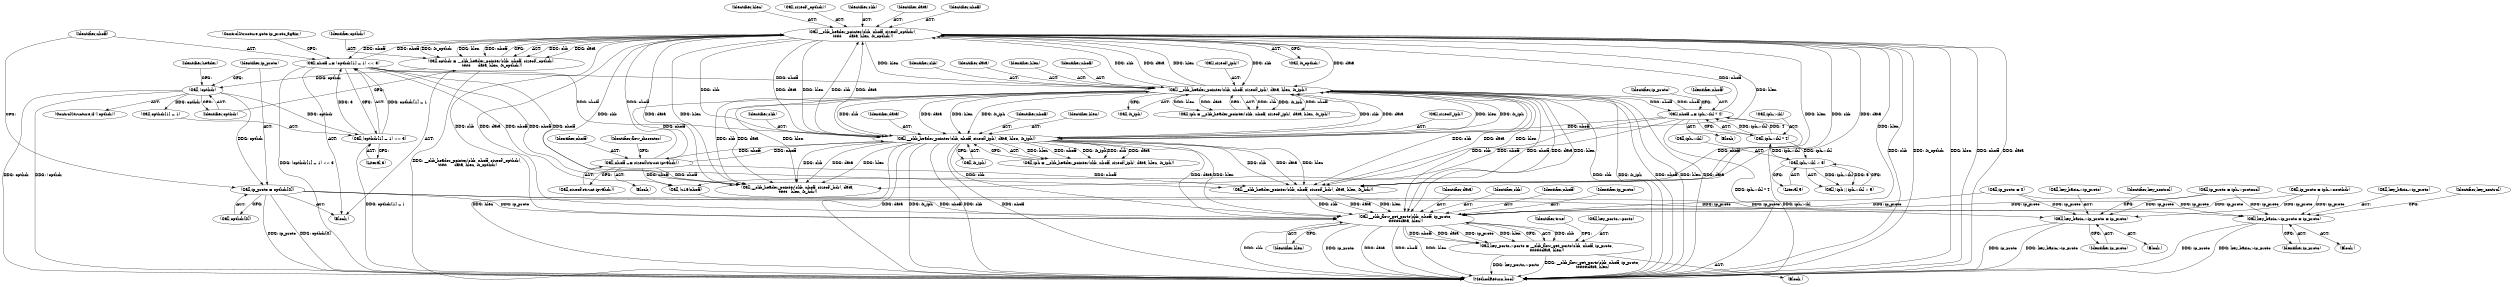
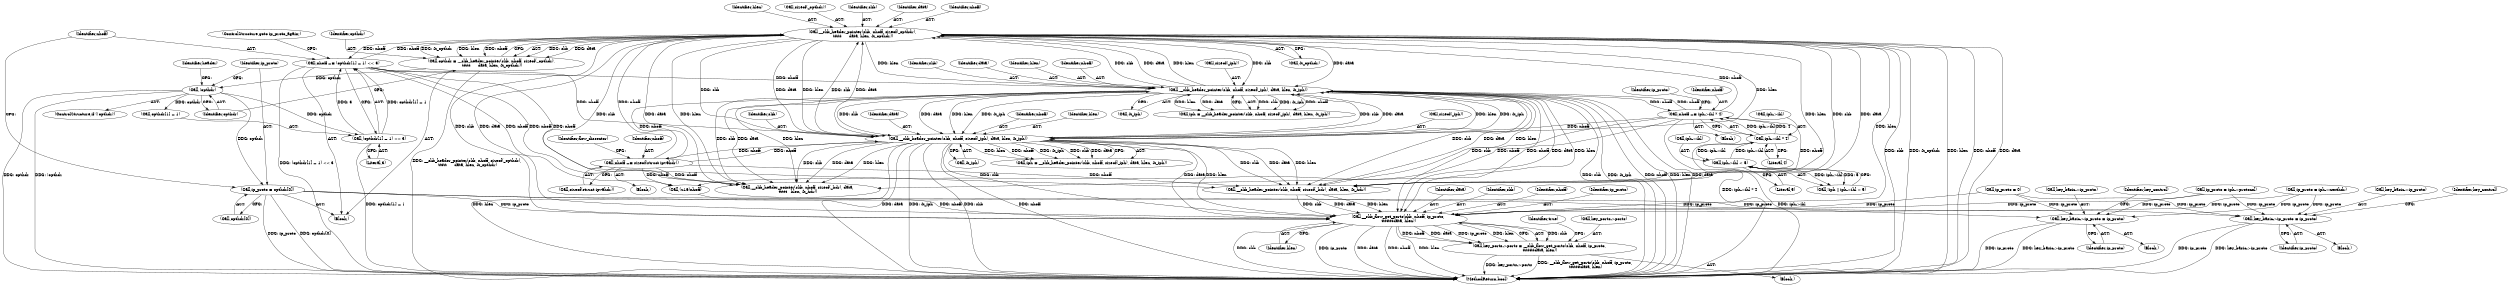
none -> (1777, 163)
